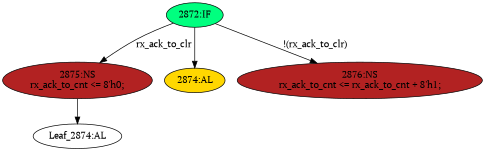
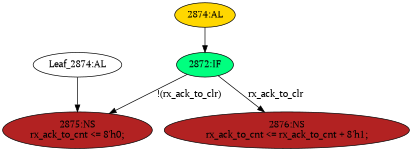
(195, 44) -> (205, 37)
(164, 45) -> (189, 94)
(315, 45) -> (276, 94)
(77, 108) -> (77, 91)
